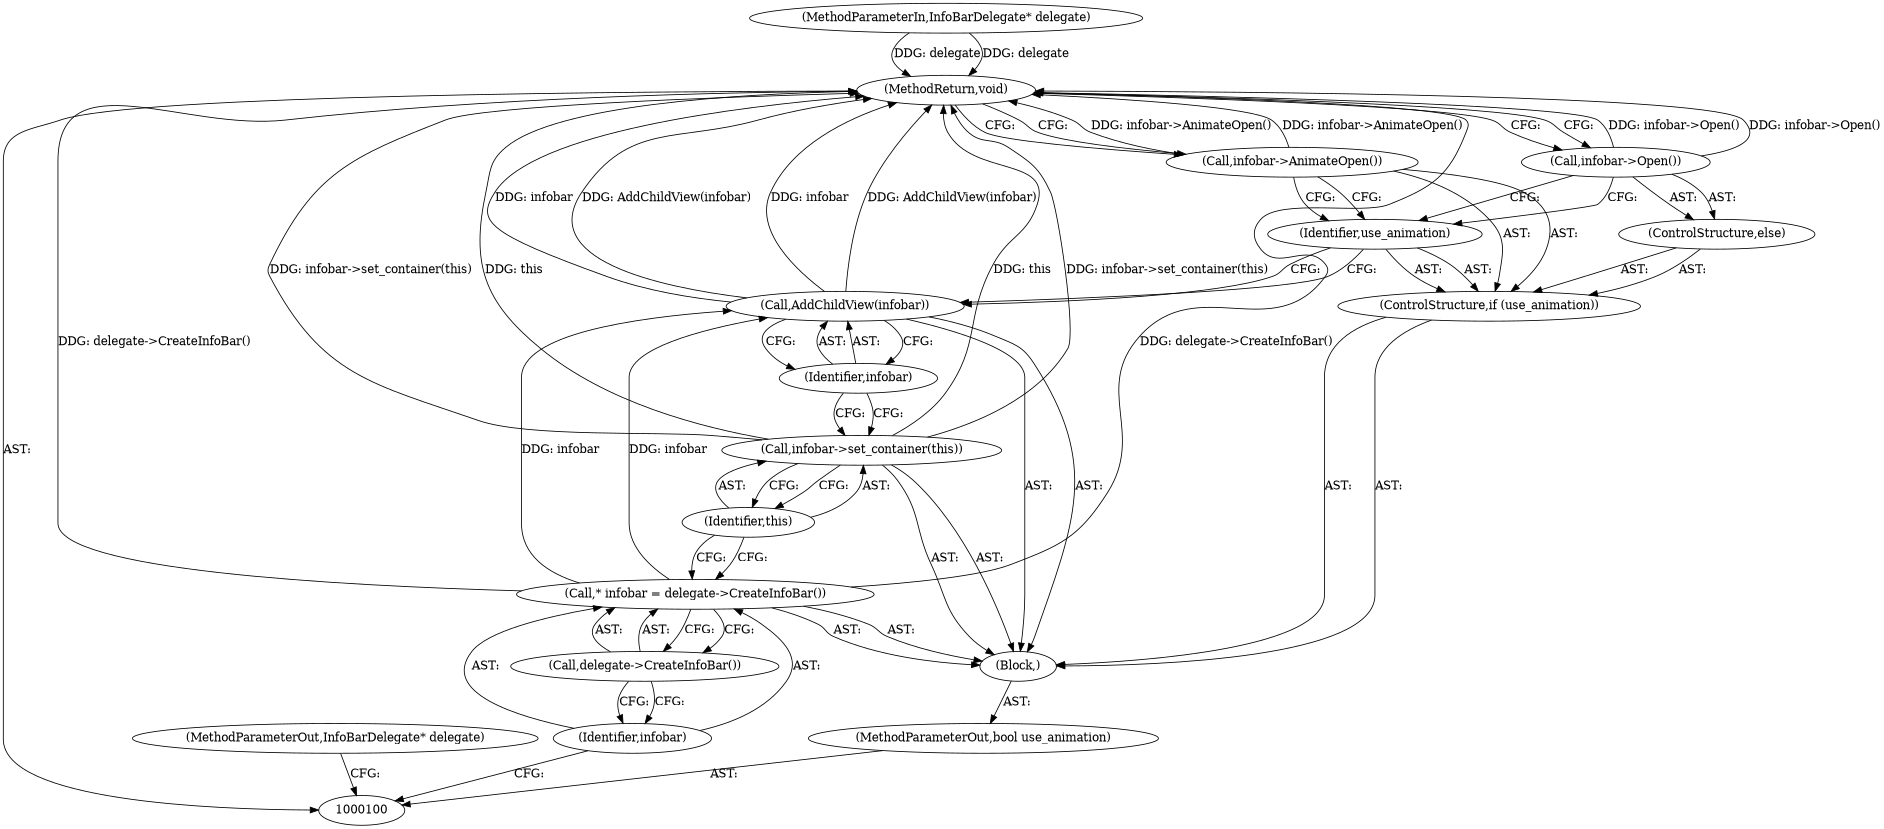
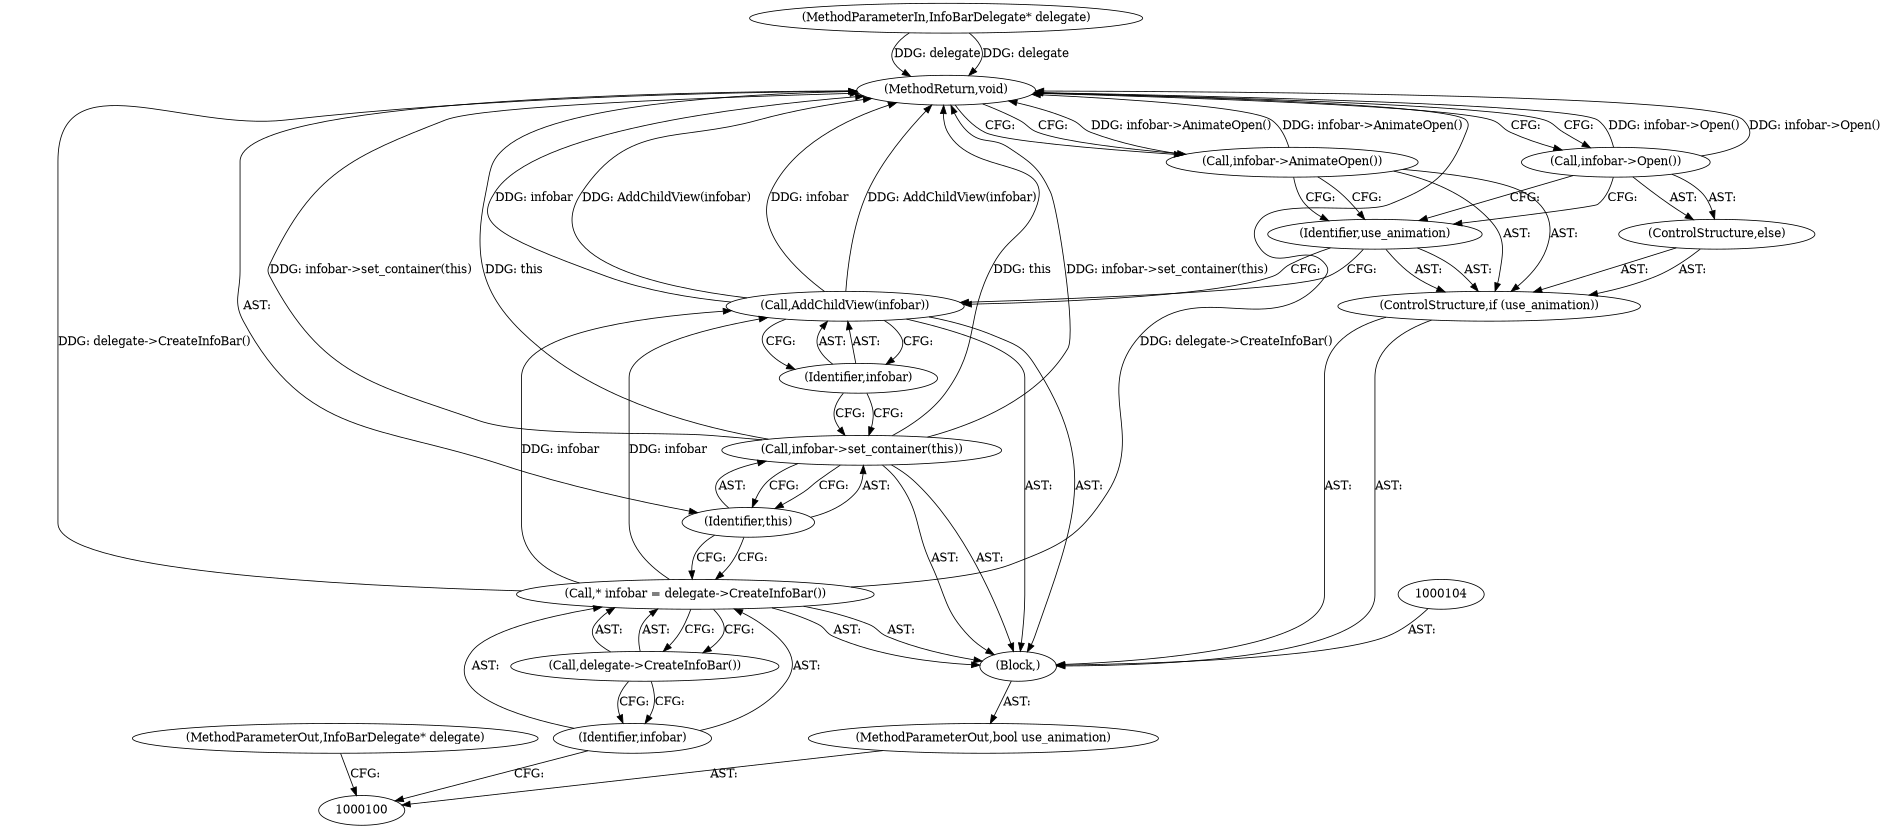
(3, 177) -> (240, 177)
none -> (1441, 594)
